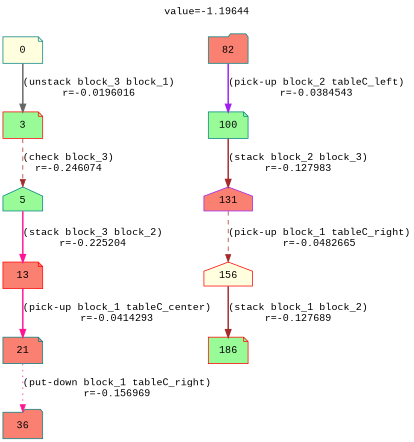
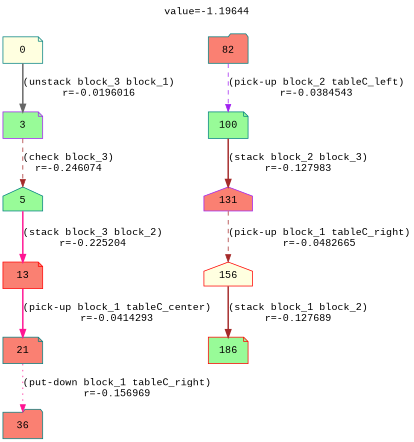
(228, 84) -> (228, 84)
(23, 125) -> (23, 125)
